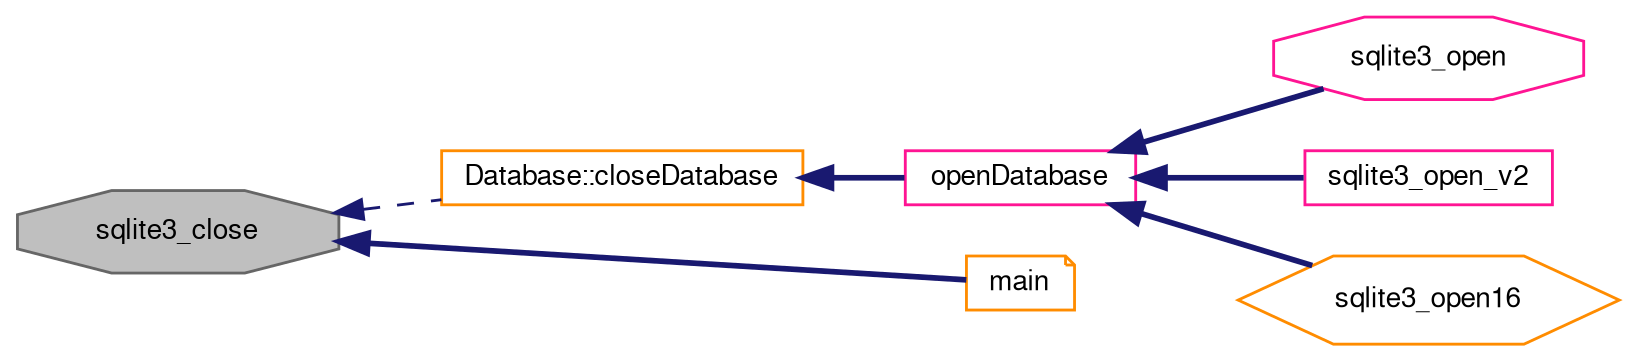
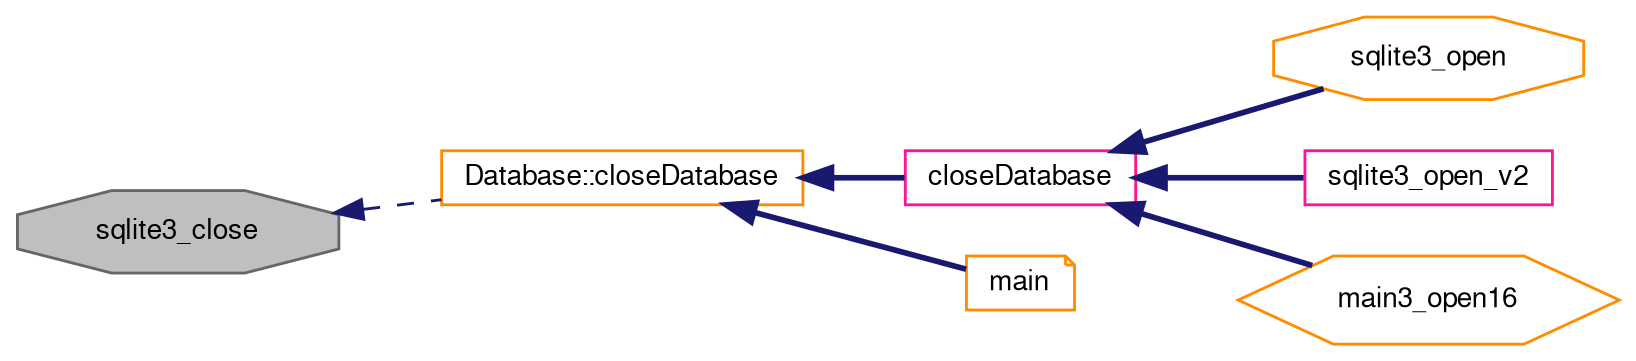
(1429, 58) -> (1429, 58)
(1021, 178) -> (1021, 178)
(667, 262) -> (860, 241)
(1429, 300) -> (1429, 300)
